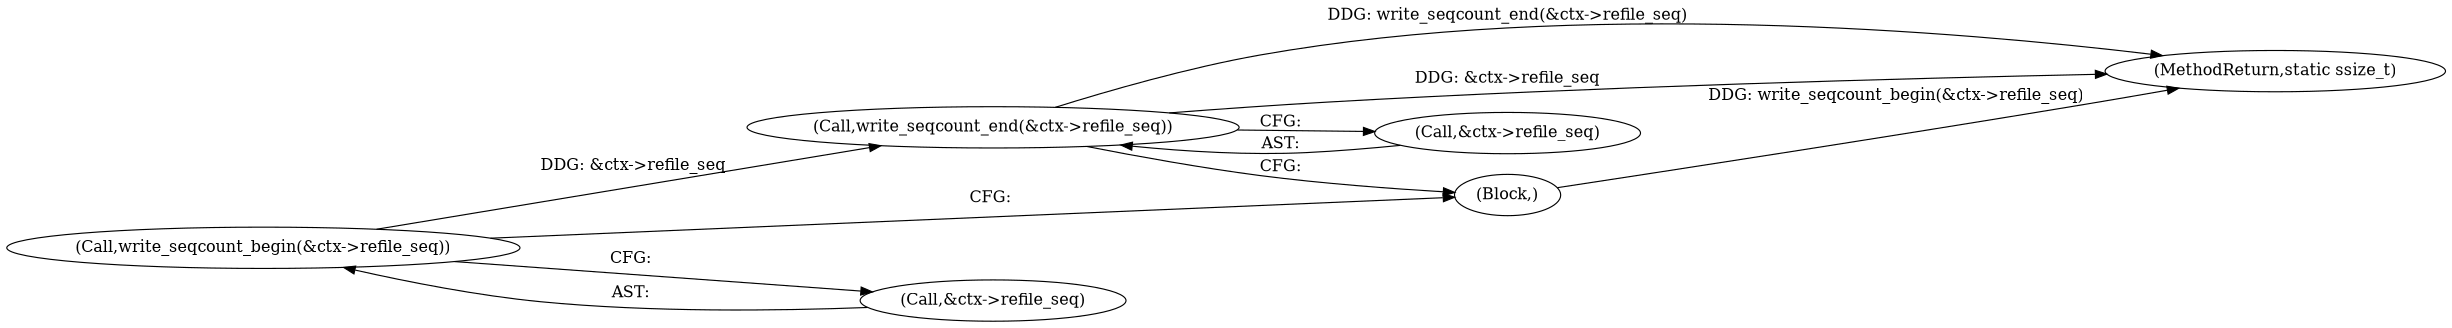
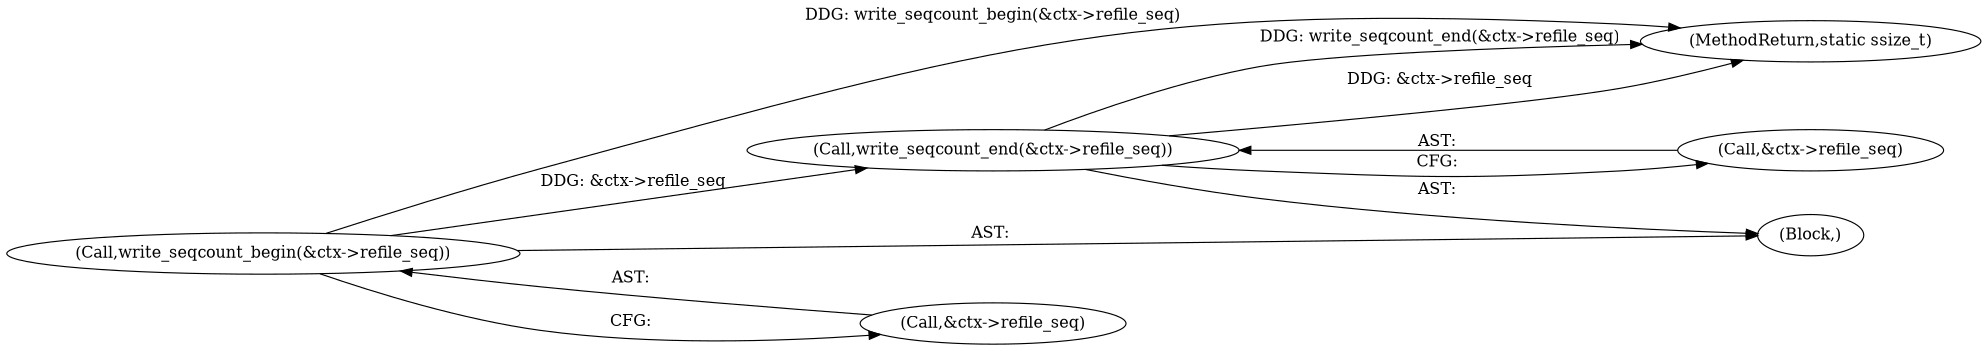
(1863, 140) -> (987, 56)
(1283, 167) -> (1440, 190)
(993, 198) -> (993, 233)
